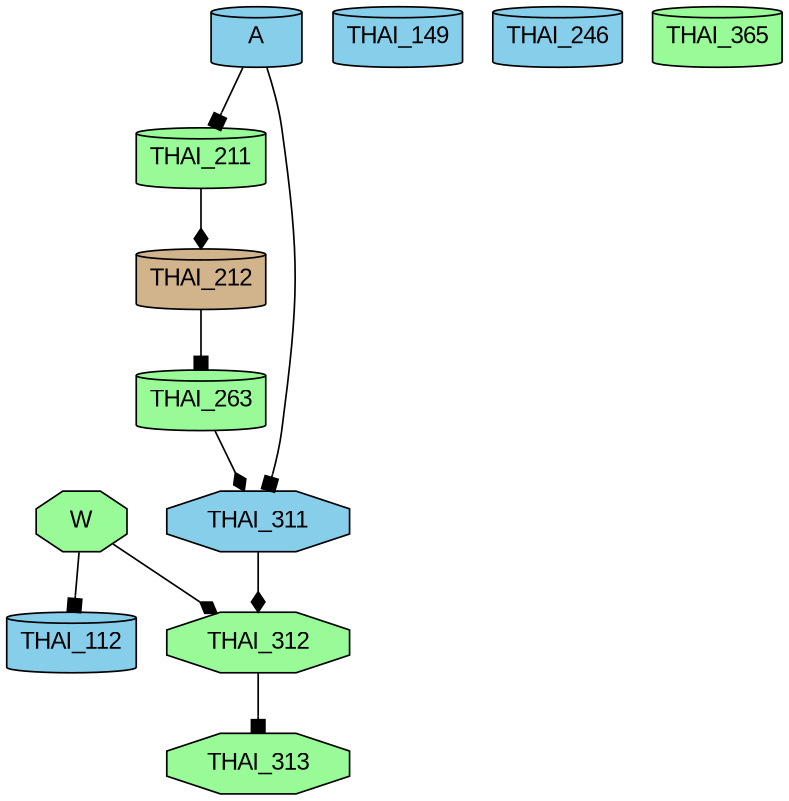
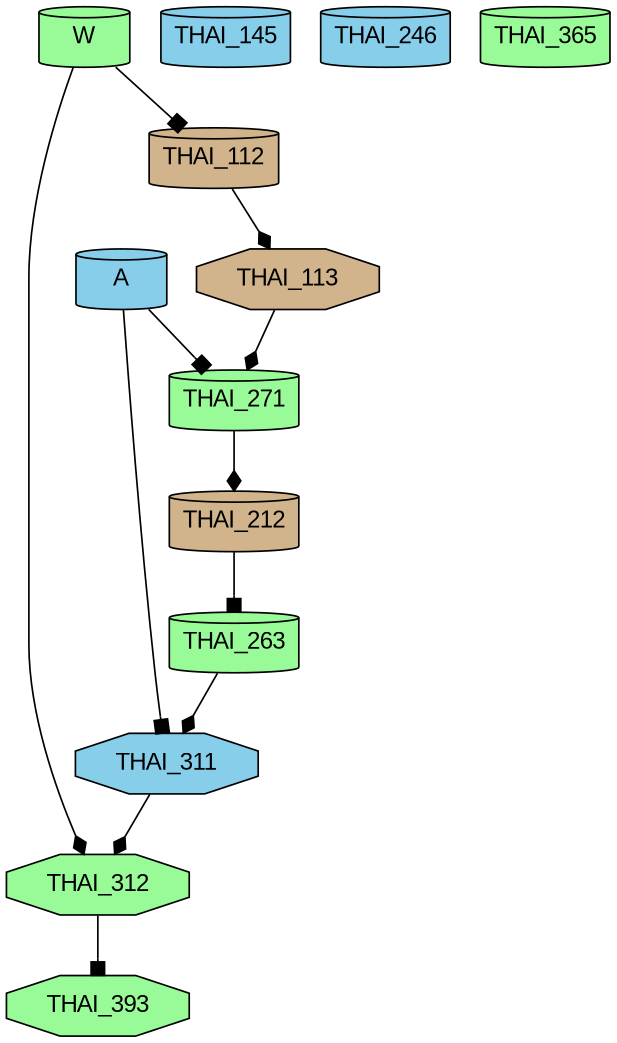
(398, 37) -> (226, 37)
(201, 158) -> (234, 400)
none -> (288, 279)
(82, 521) -> (84, 37)
(71, 643) -> (214, 158)
(258, 764) -> (98, 1006)
